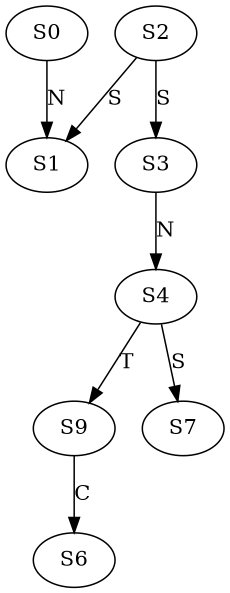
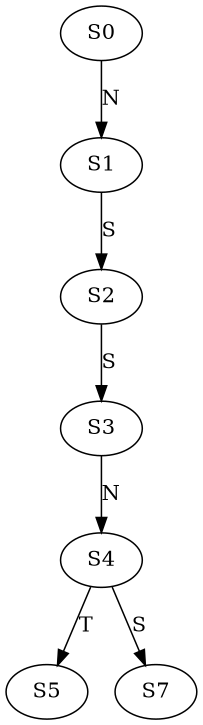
(106, 93) -> (101, 223)
(74, 428) -> (47, 692)
(74, 560) -> none
